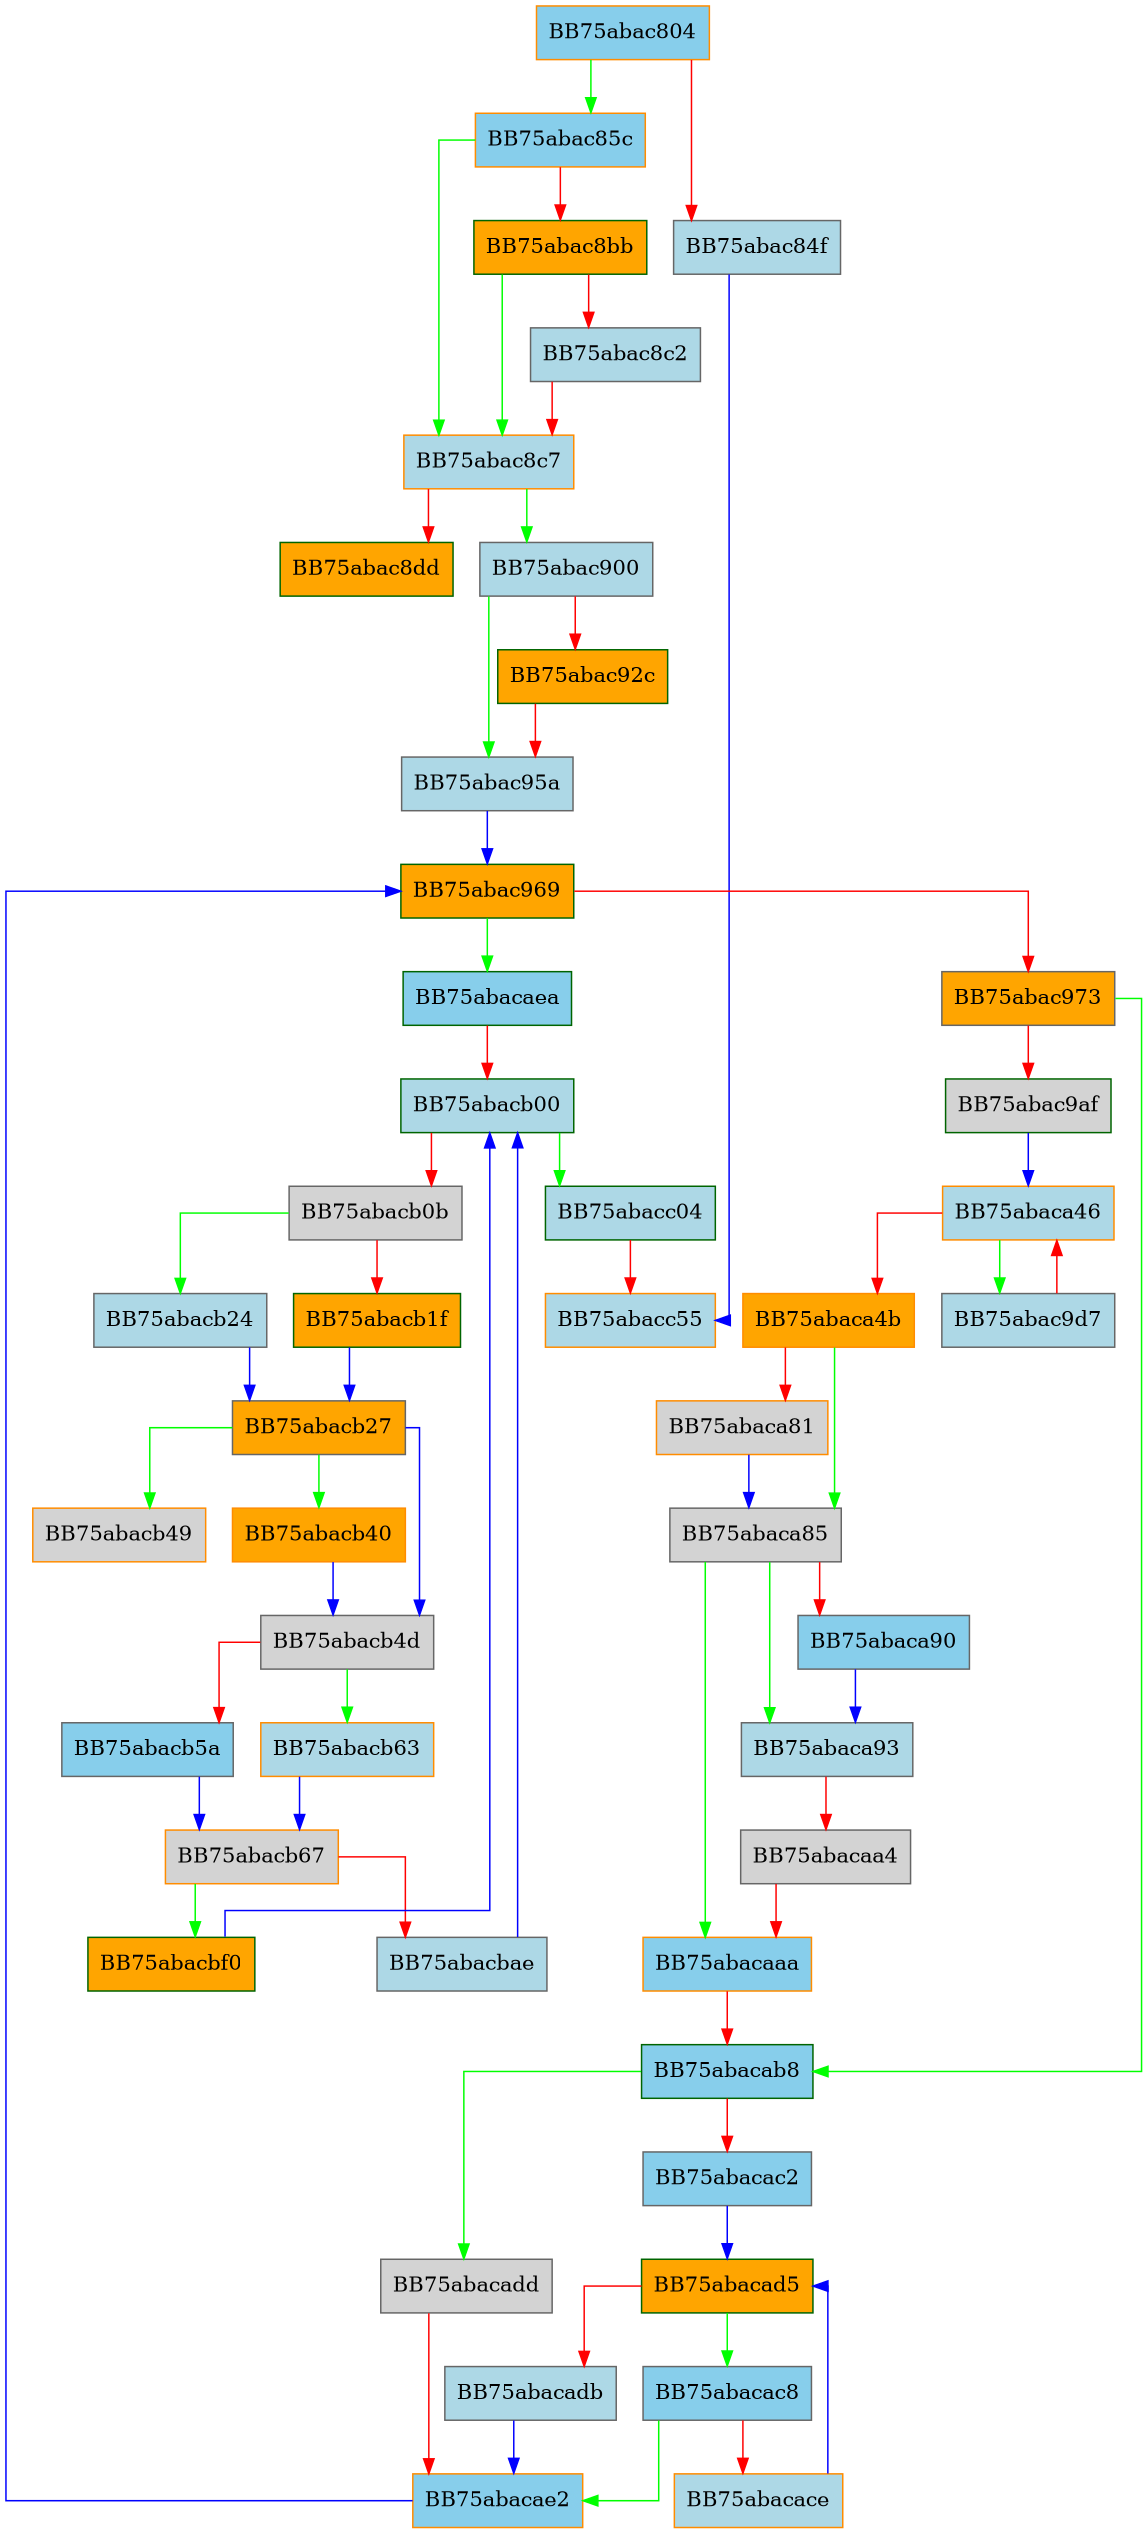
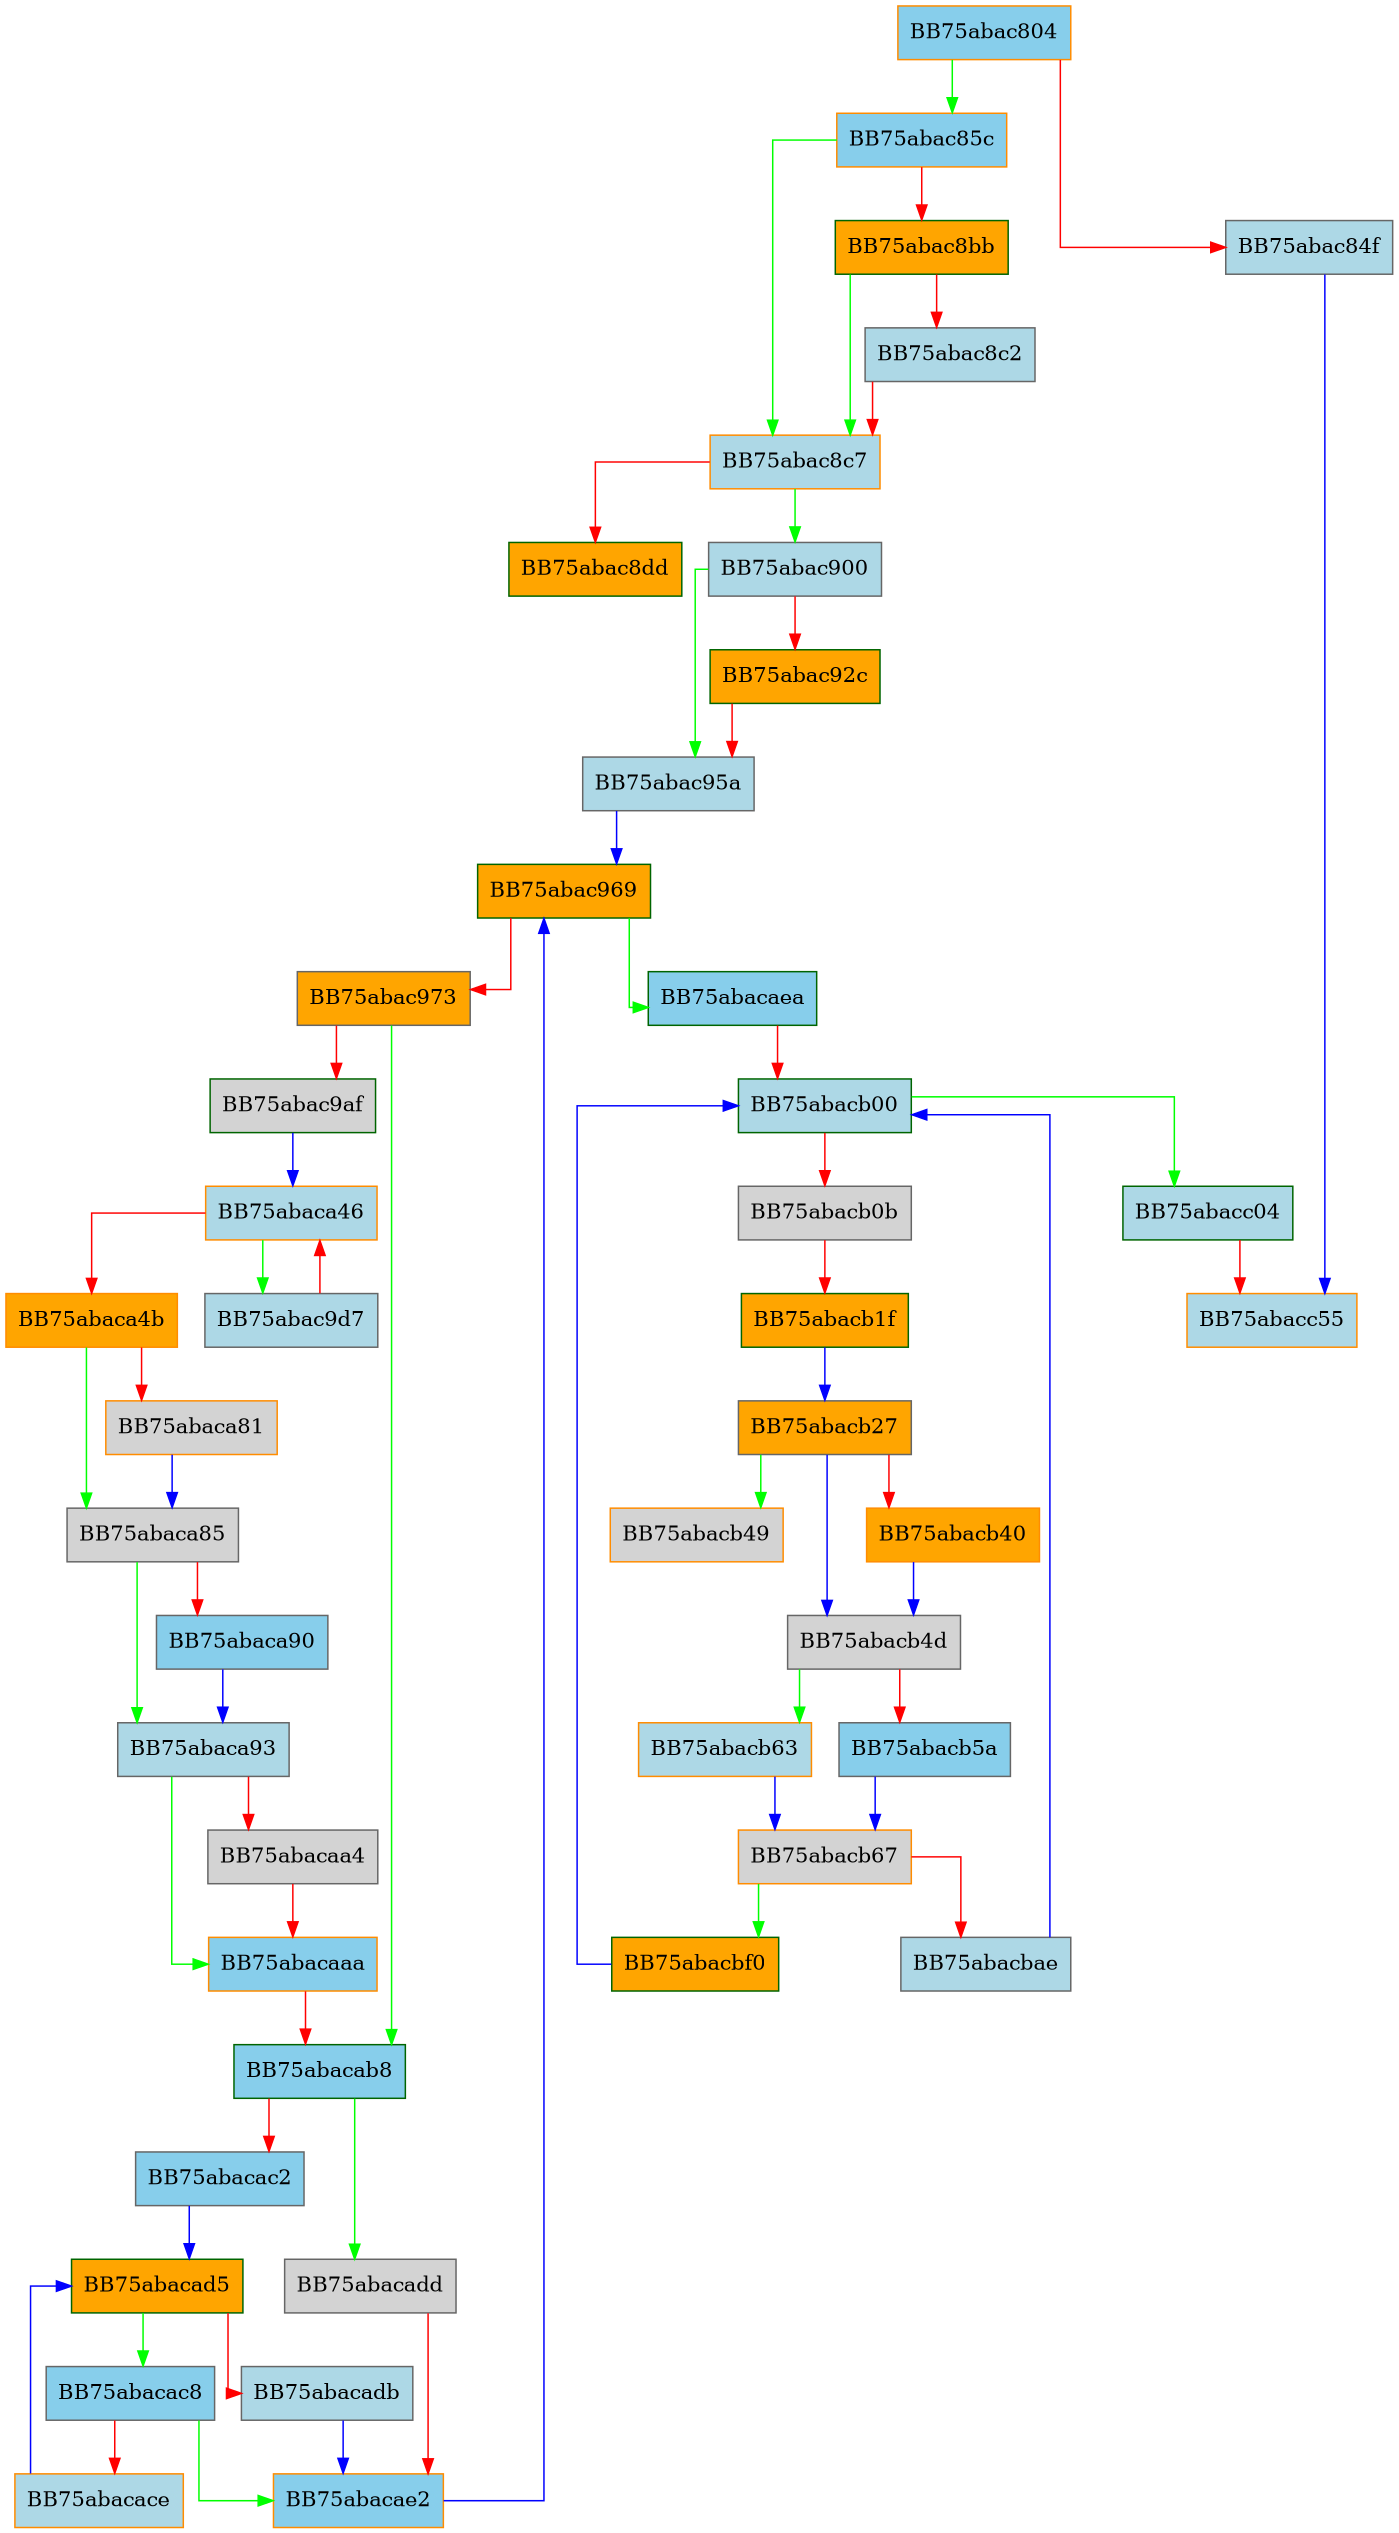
(180, 1320) -> none
(319, 1474) -> (889, 1474)
(705, 1742) -> (172, 1881)
